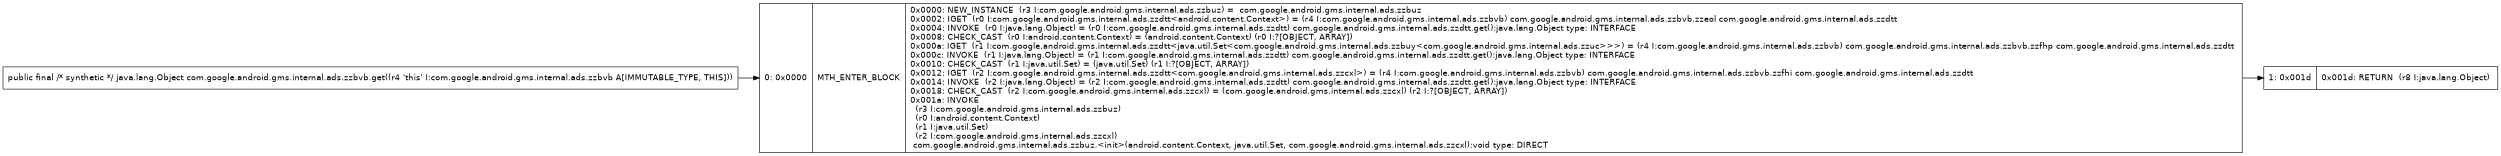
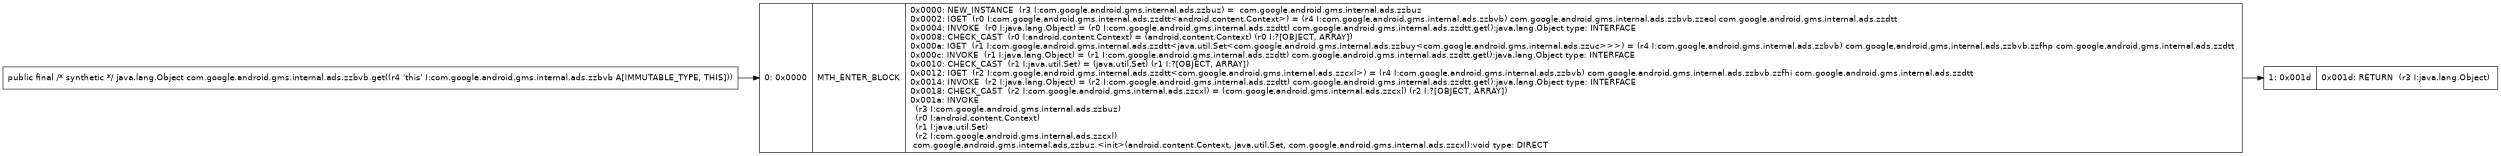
(2407, 78) -> (2407, 78)
